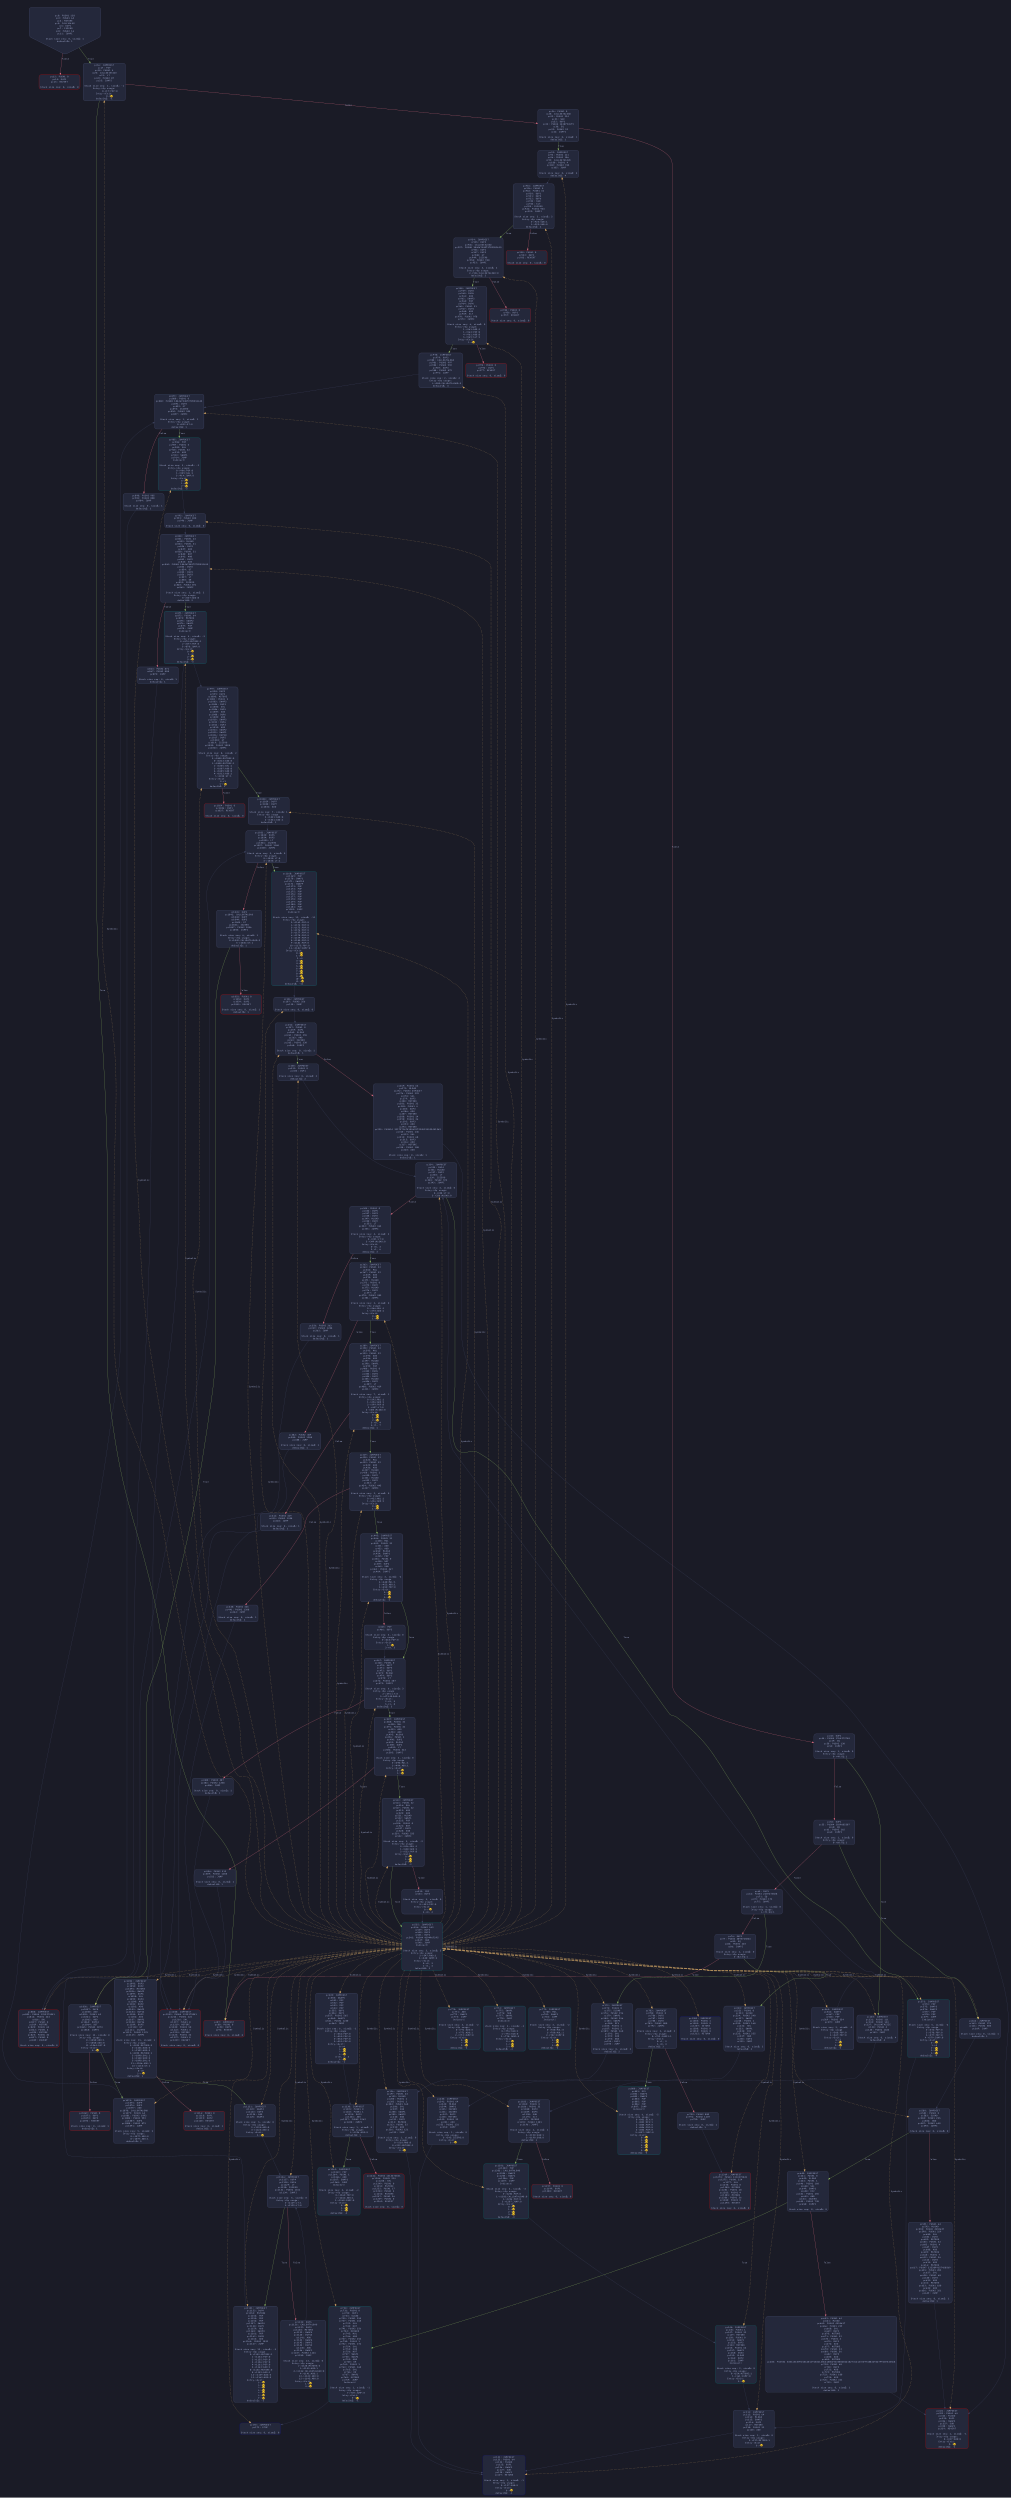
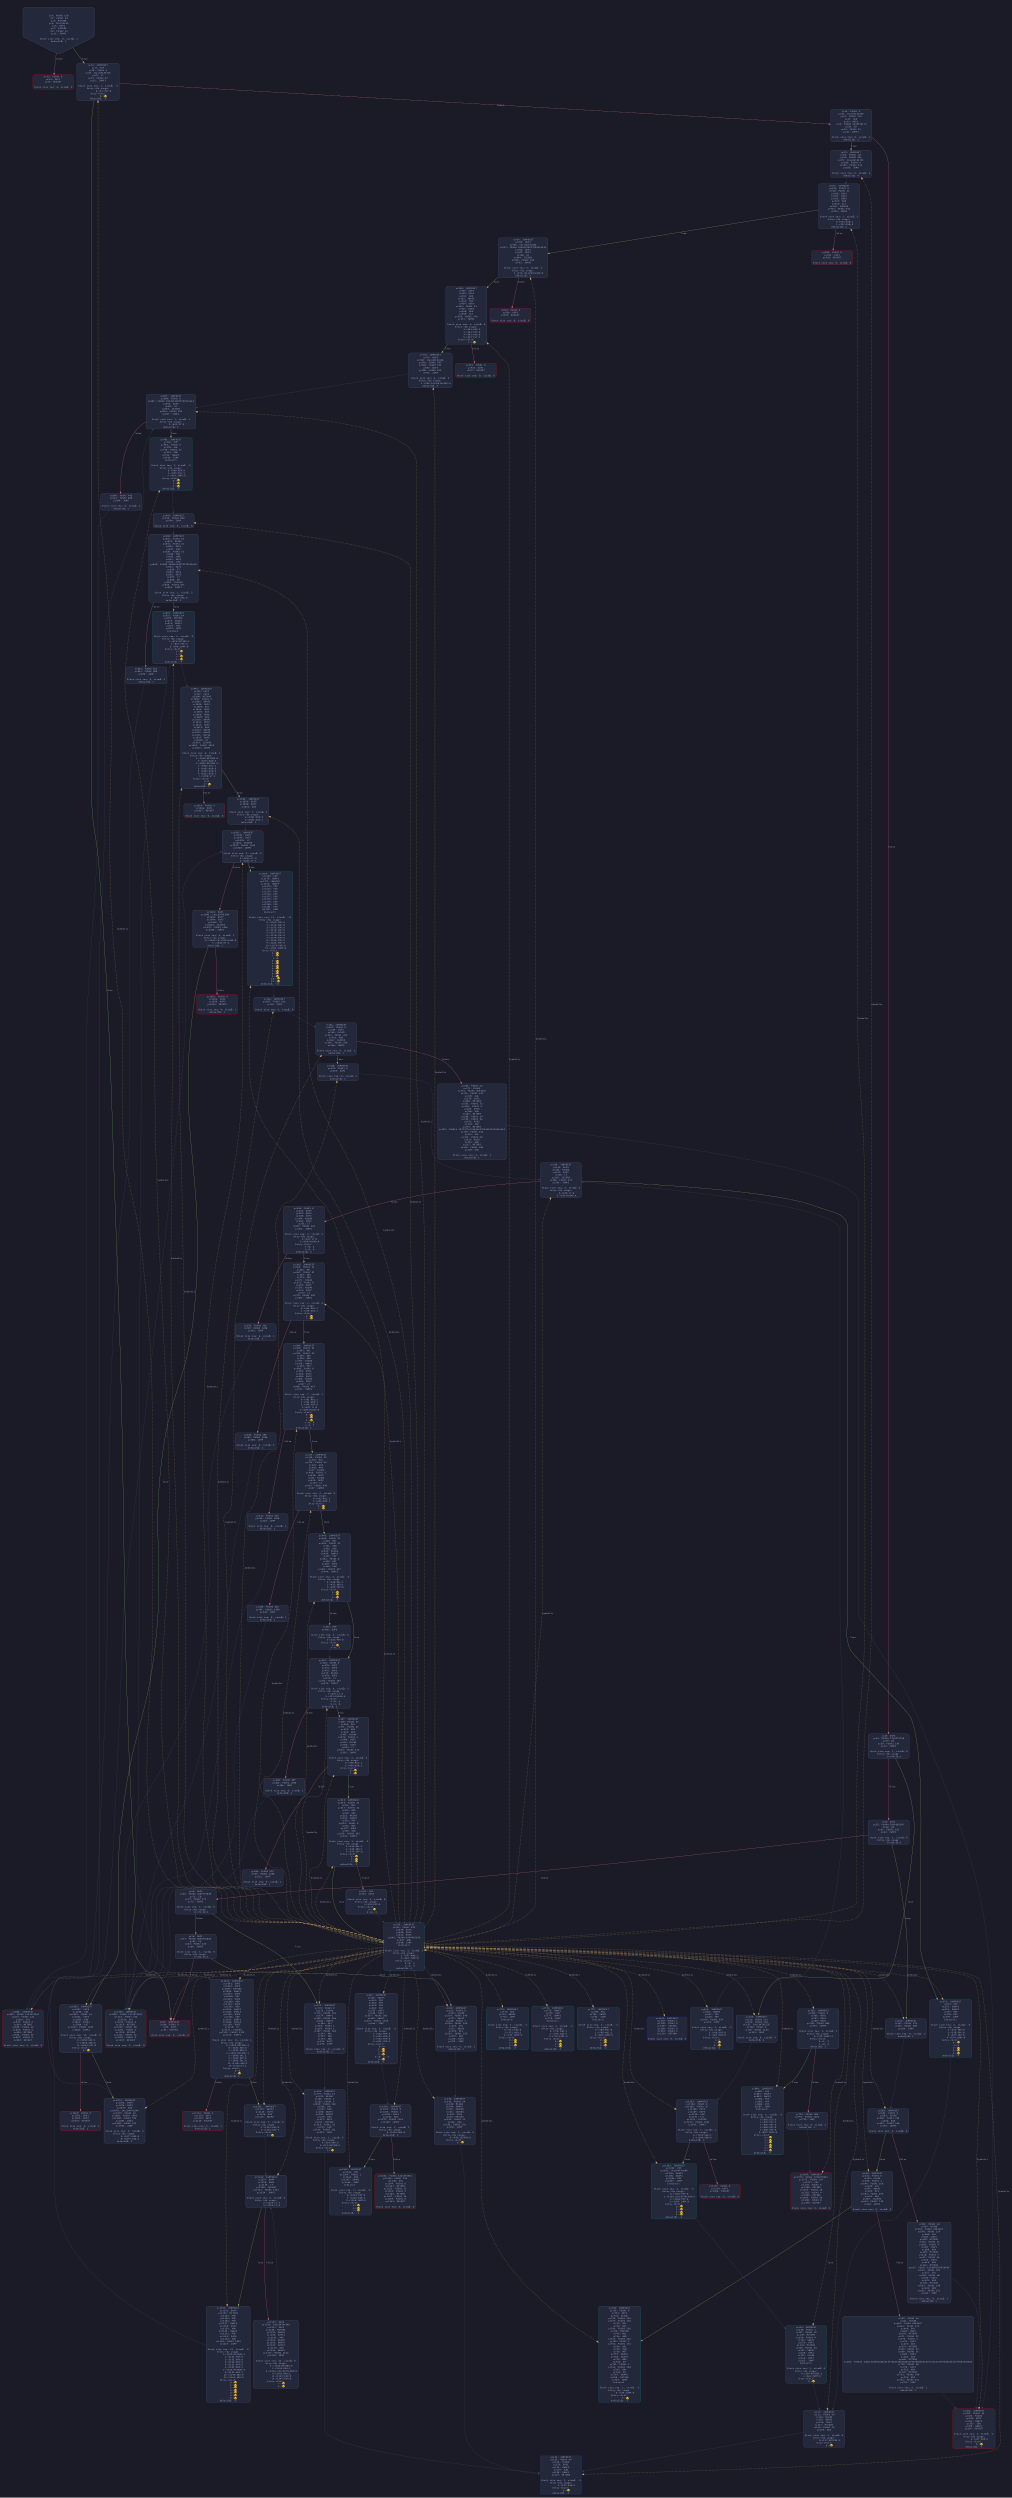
(260, 2429) -> none
